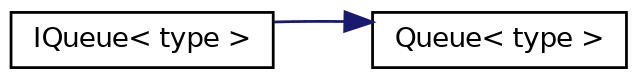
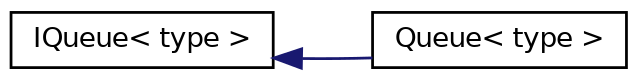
(309, 21) -> (337, 59)
